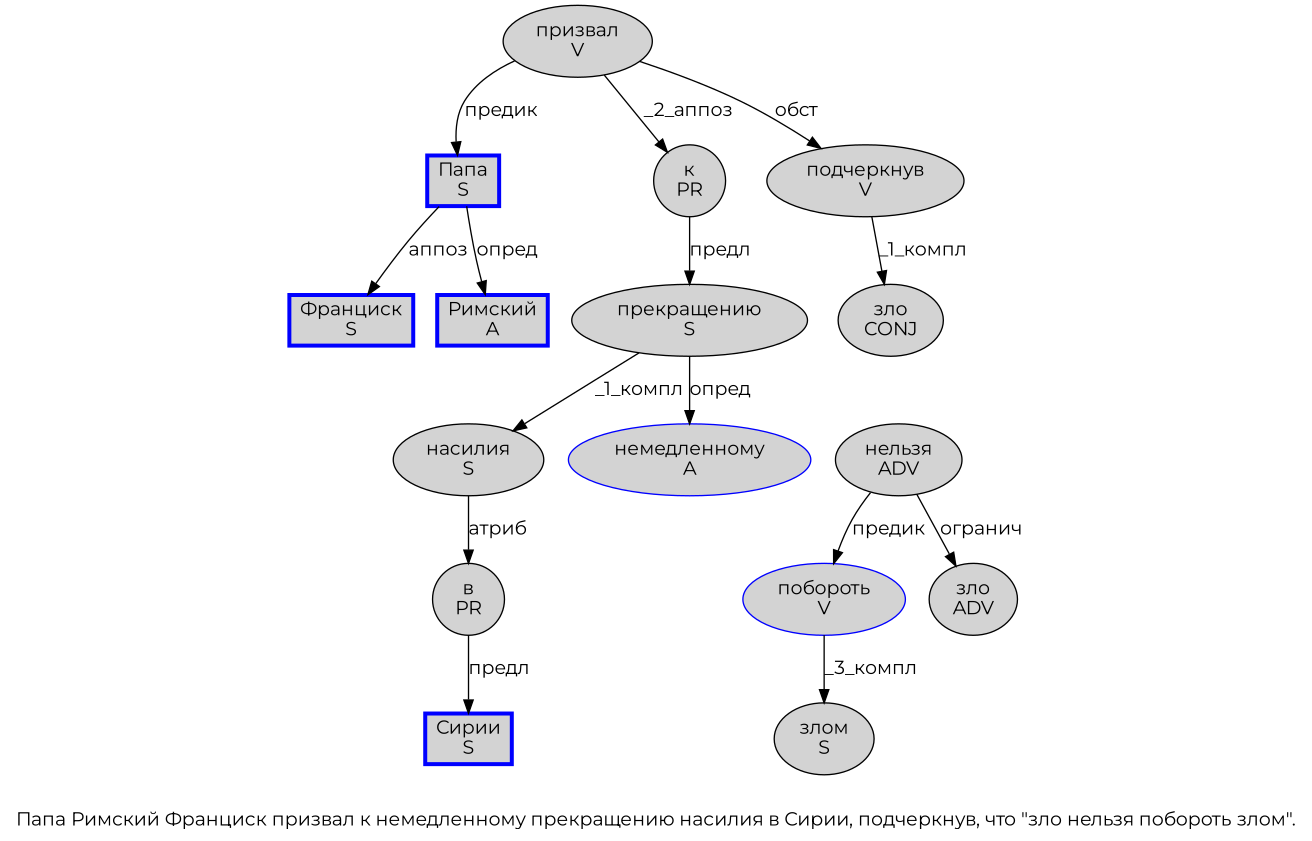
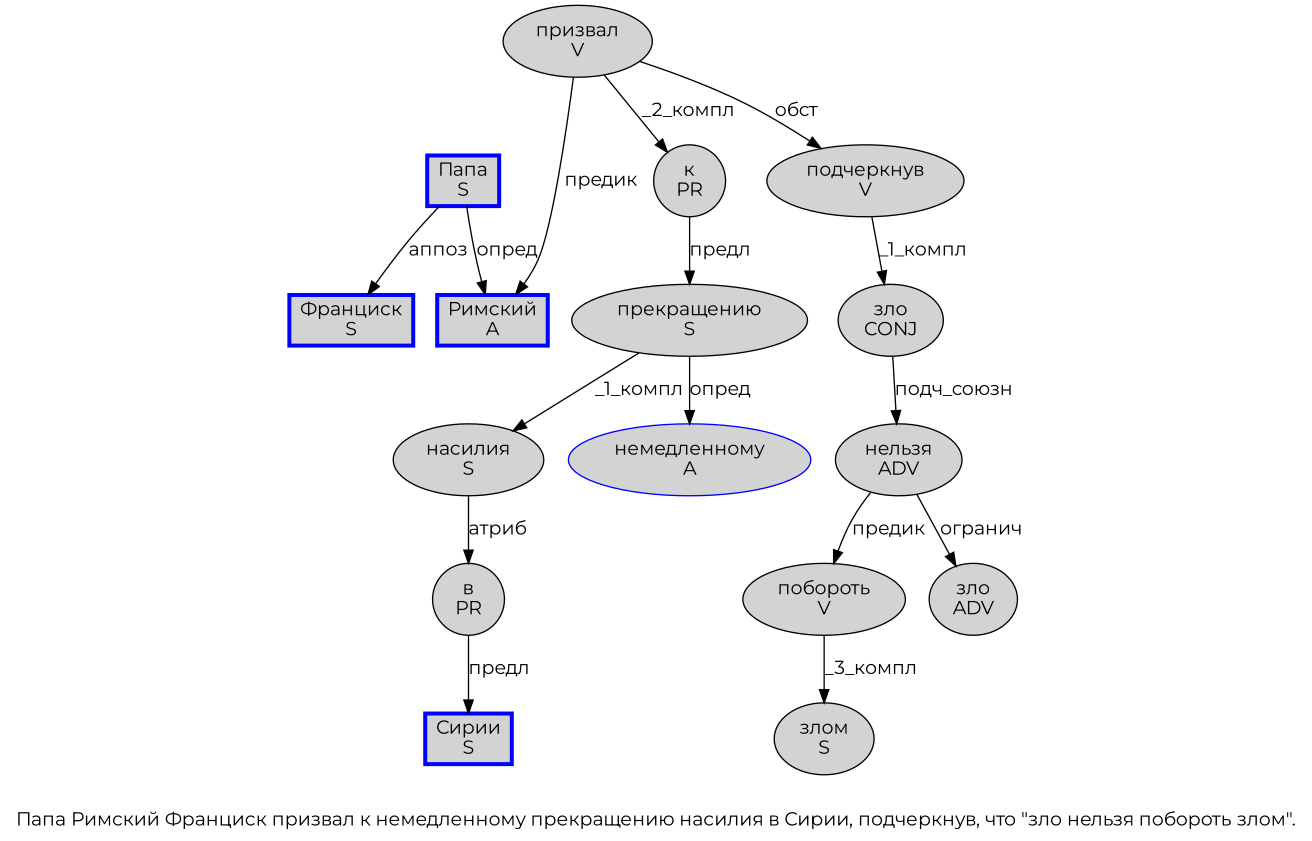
(471, 92) -> (557, 183)
(688, 111) -> (688, 111)
none -> (894, 383)
(824, 599) -> (824, 599)
